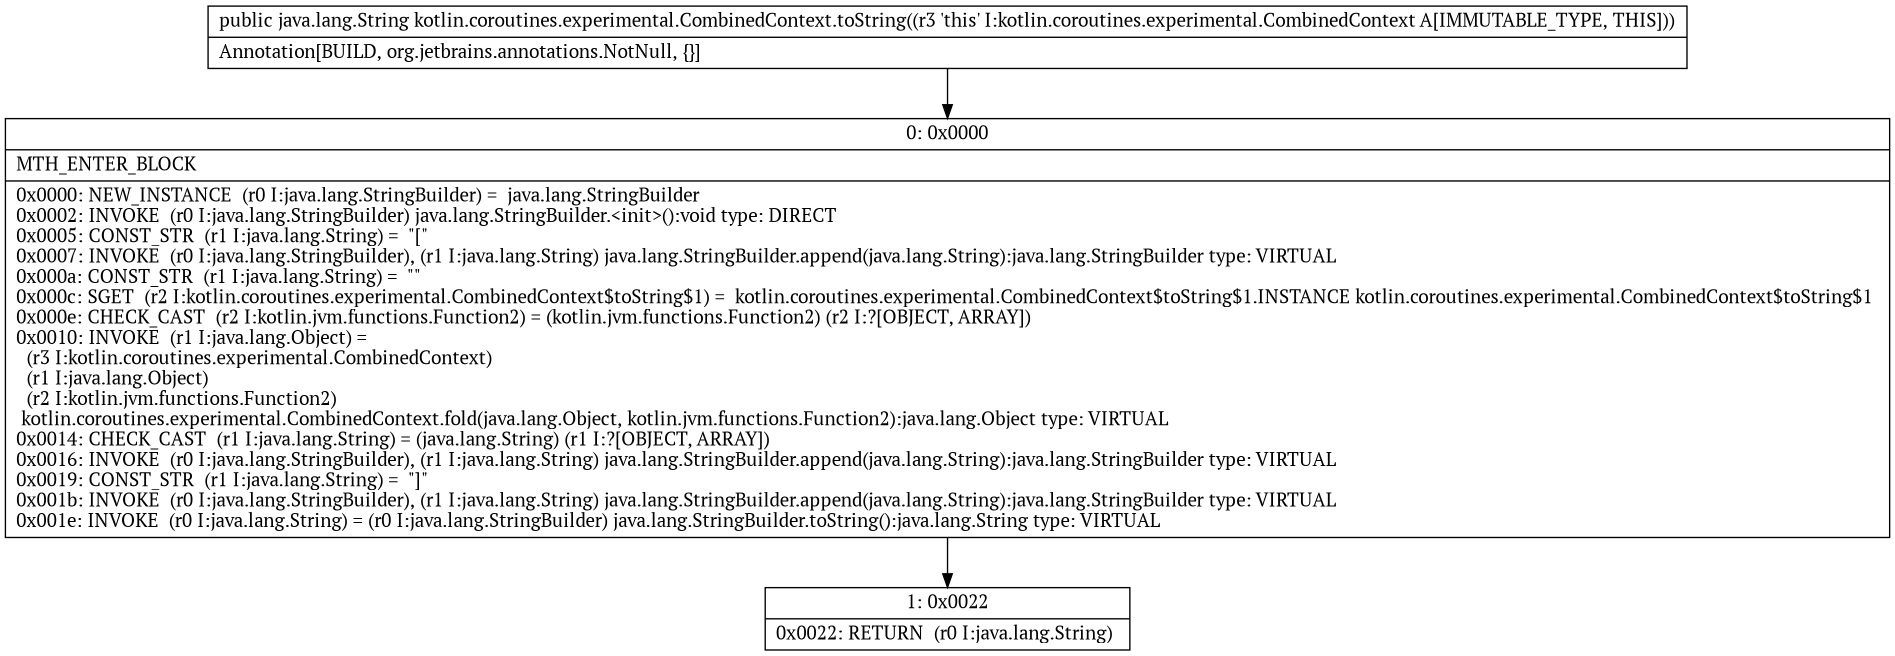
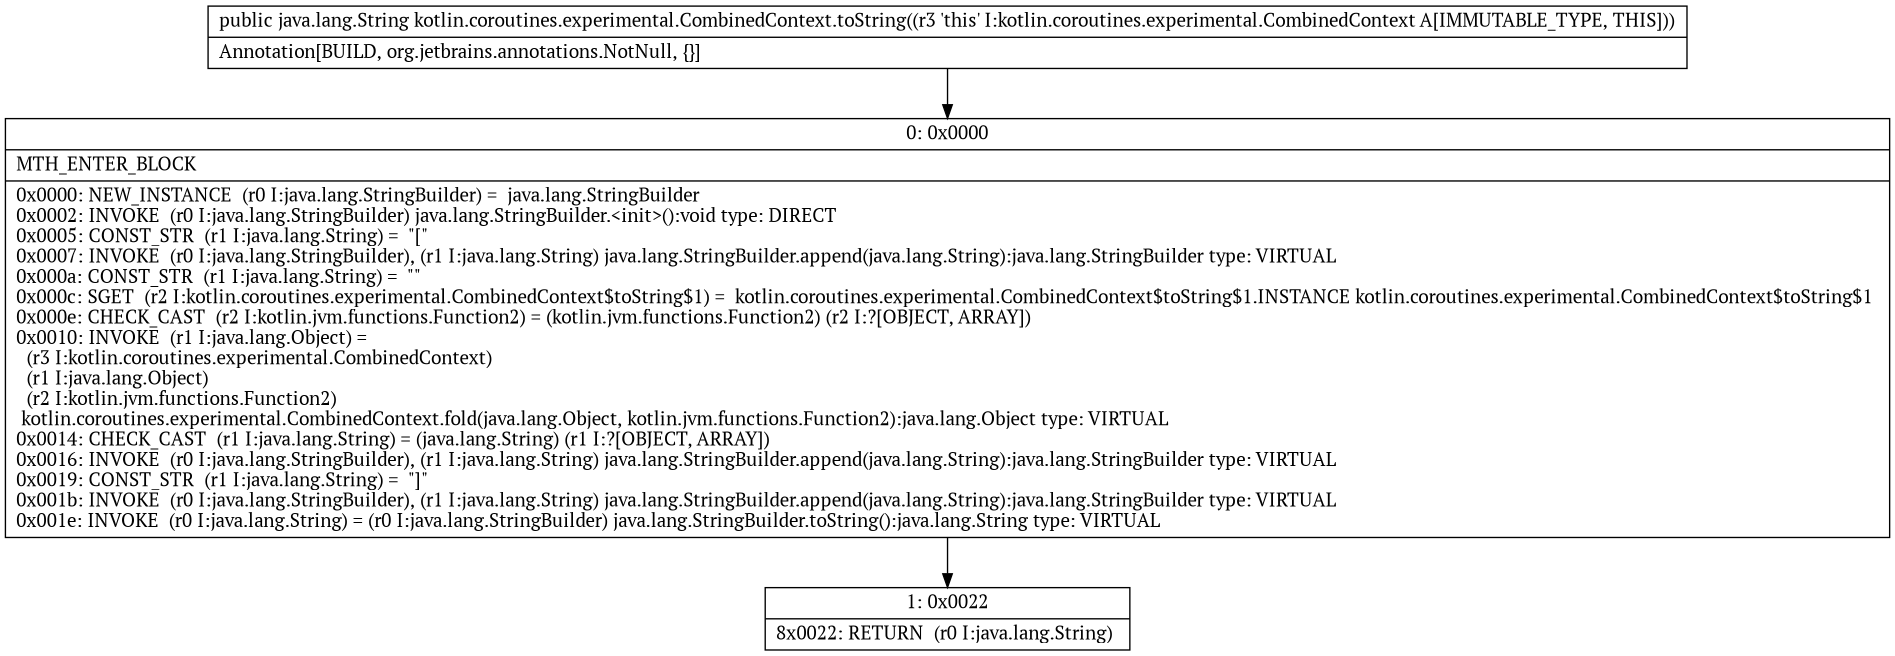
(948, 634) -> (948, 634)
